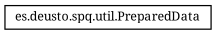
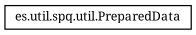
(108, 17) -> (98, 17)
